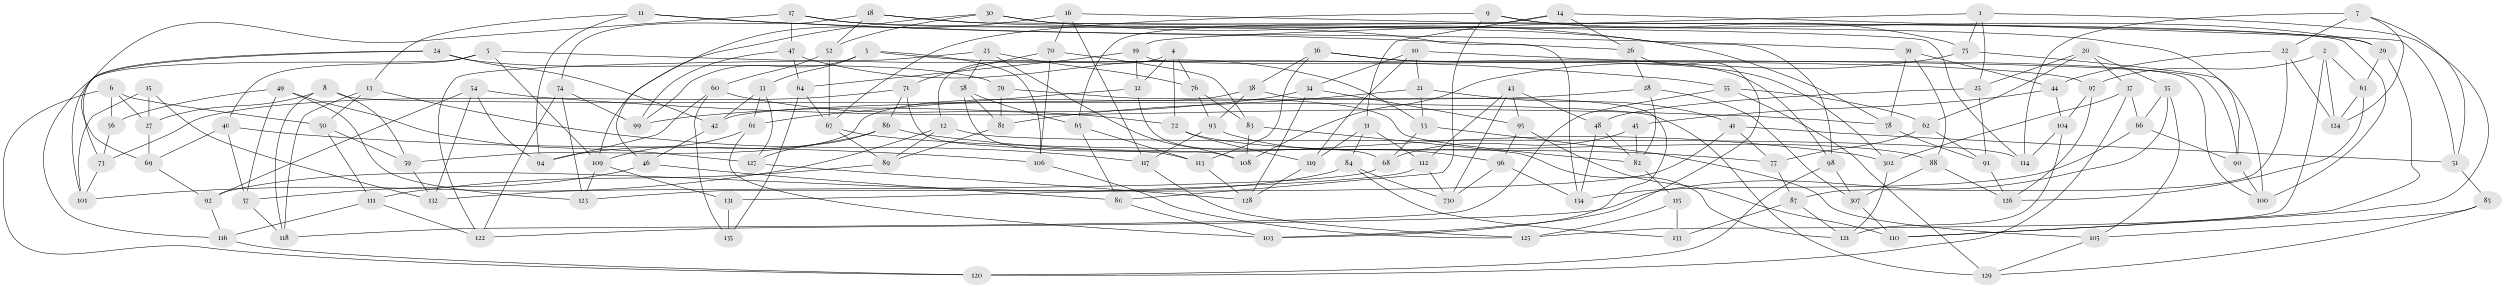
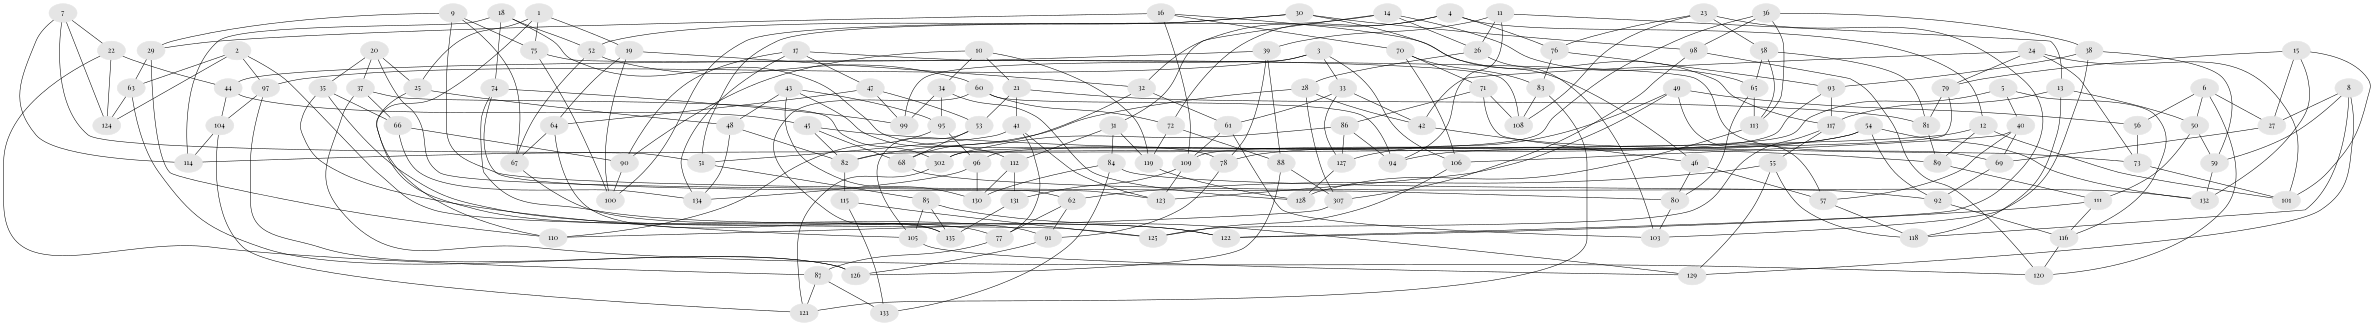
none -> (2144, 60)
(957, 62) -> (1802, 144)
(857, 144) -> (1372, 148)
(1449, 201) -> (977, 201)
none -> (938, 219)
